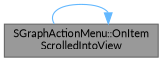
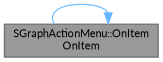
(81, 41) -> (81, 41)
